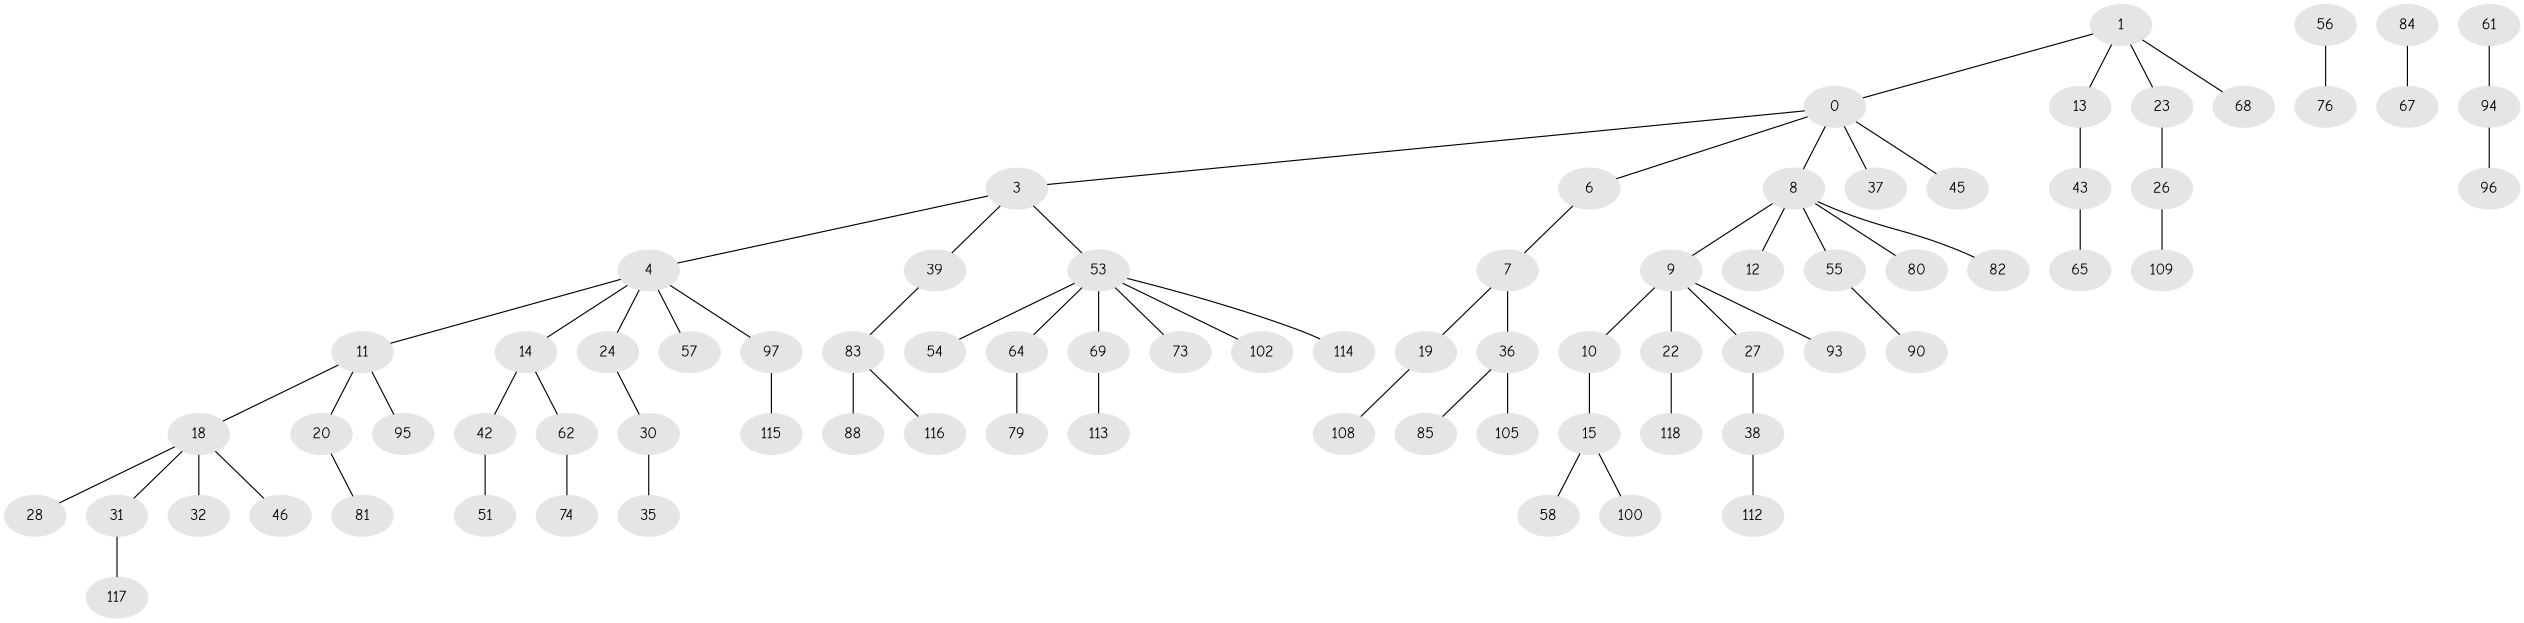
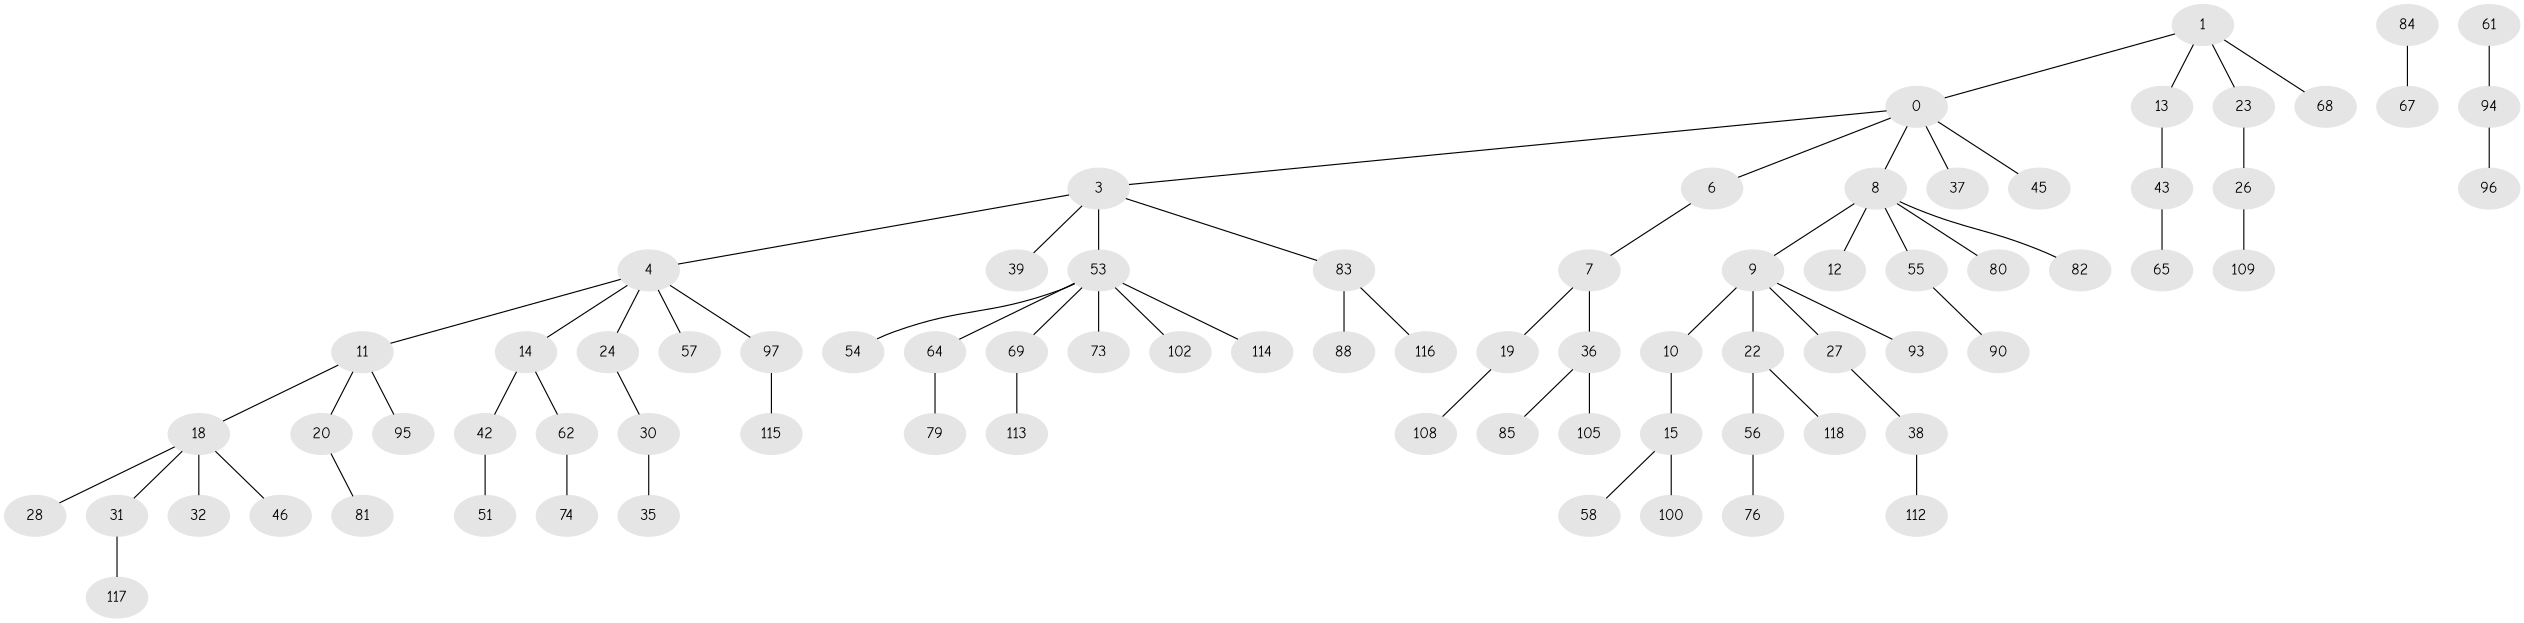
(894, 311) -> (1221, 230)
none -> (1753, 393)
